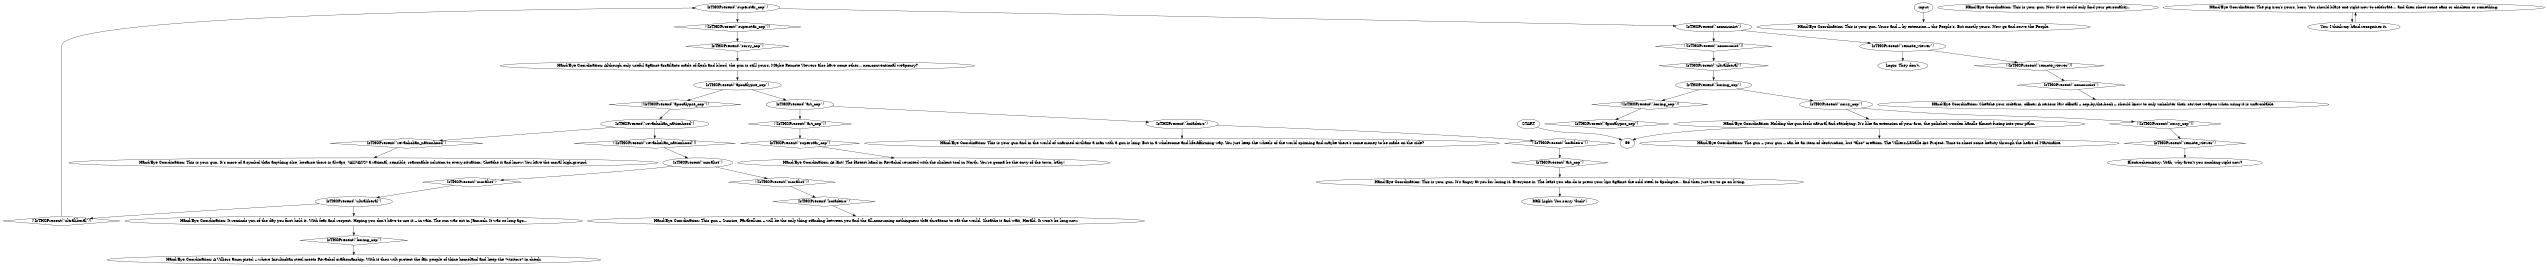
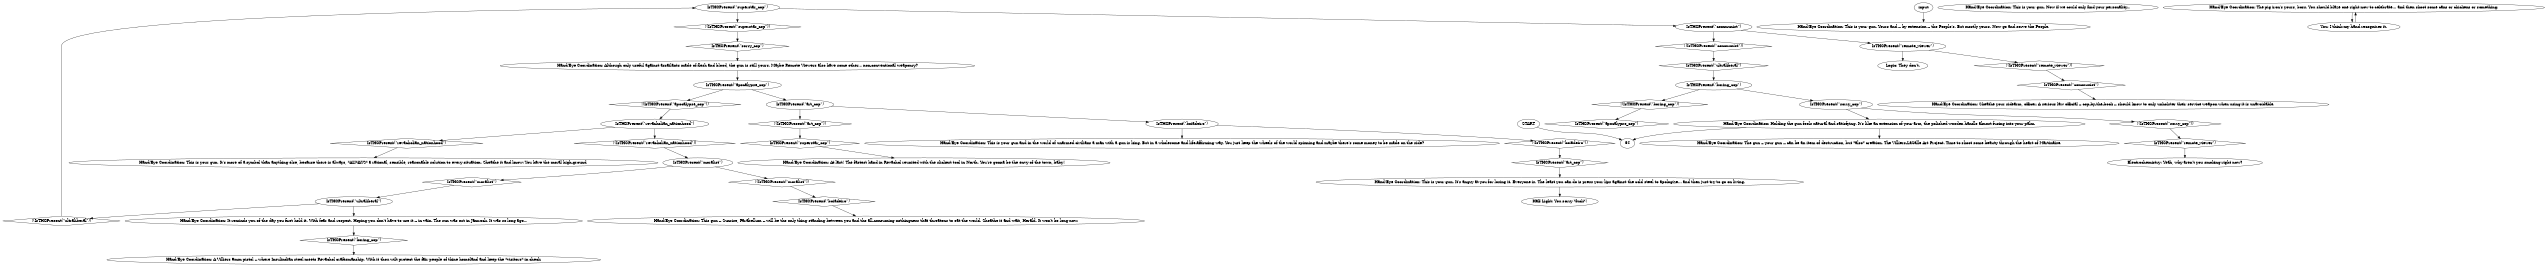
(1627, 143) -> (1627, 143)
